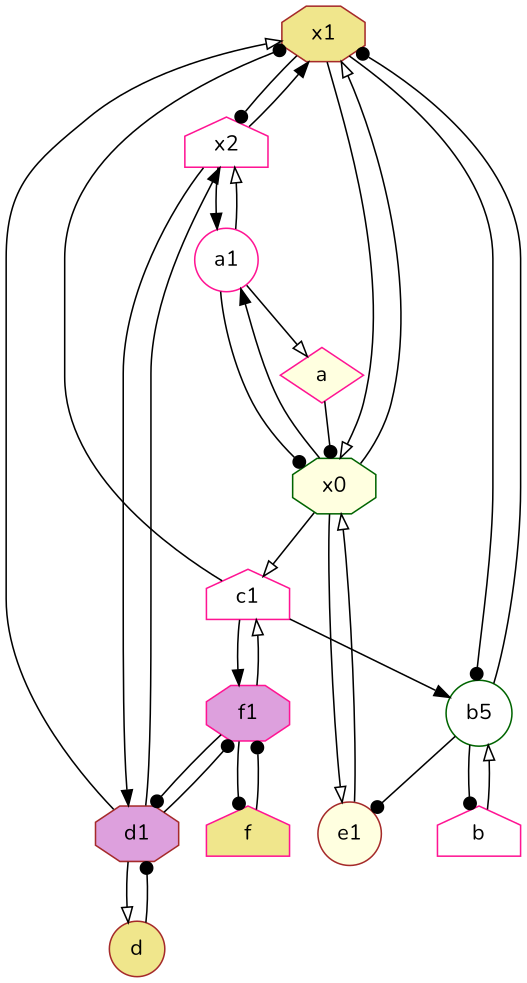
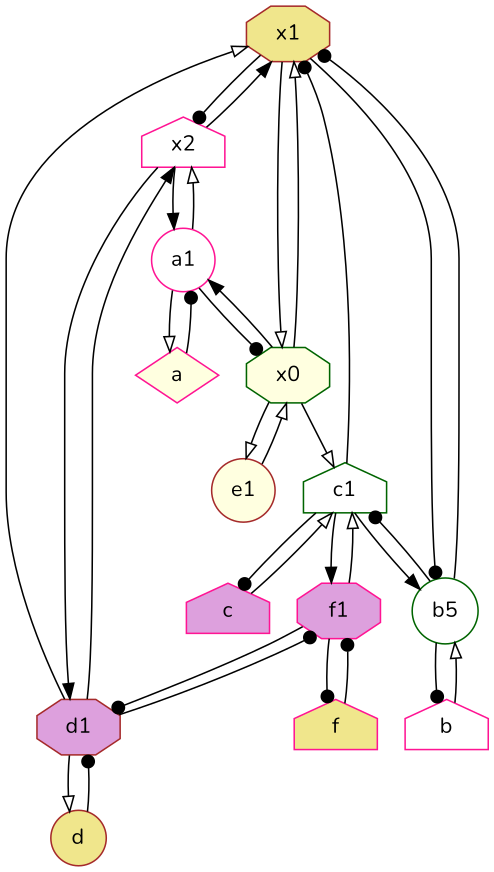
(327, 423) -> (190, 329)
(248, 597) -> (345, 490)
none -> (228, 611)
(419, 770) -> (406, 551)
